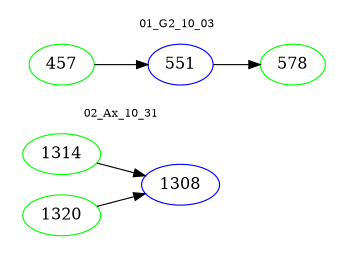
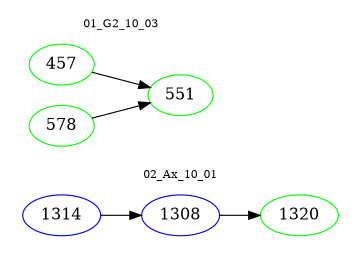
(181, 65) -> (181, 95)
(231, 65) -> (115, 112)
(121, 114) -> (181, 175)
(62, 154) -> (62, 215)
(115, 202) -> (234, 215)
